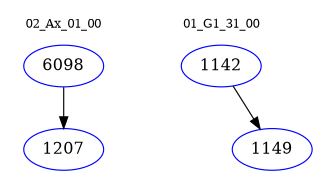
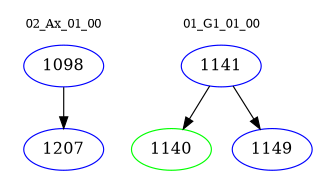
(222, 25) -> (222, 25)
(64, 66) -> (64, 66)
(221, 66) -> (221, 66)
none -> (171, 149)
